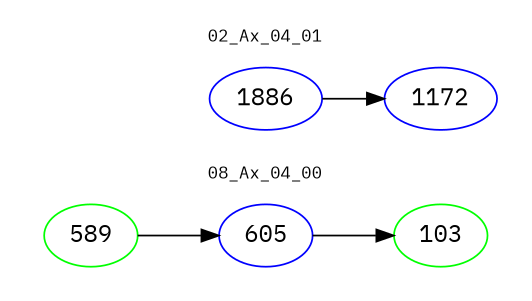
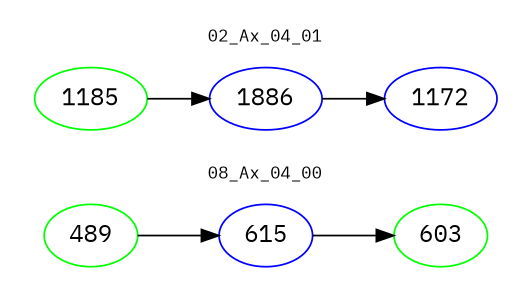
none -> (91, 99)
(91, 236) -> (91, 236)
(266, 236) -> (266, 236)
(441, 236) -> (441, 236)
